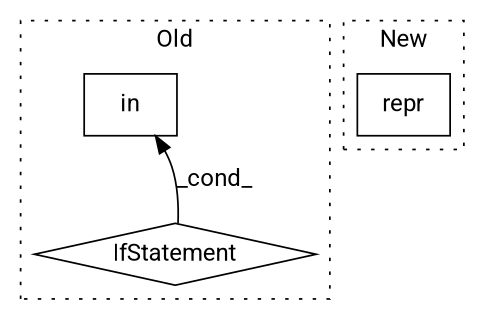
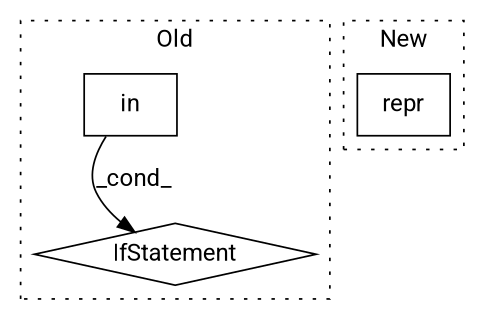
(176, 186) -> (93, 183)
